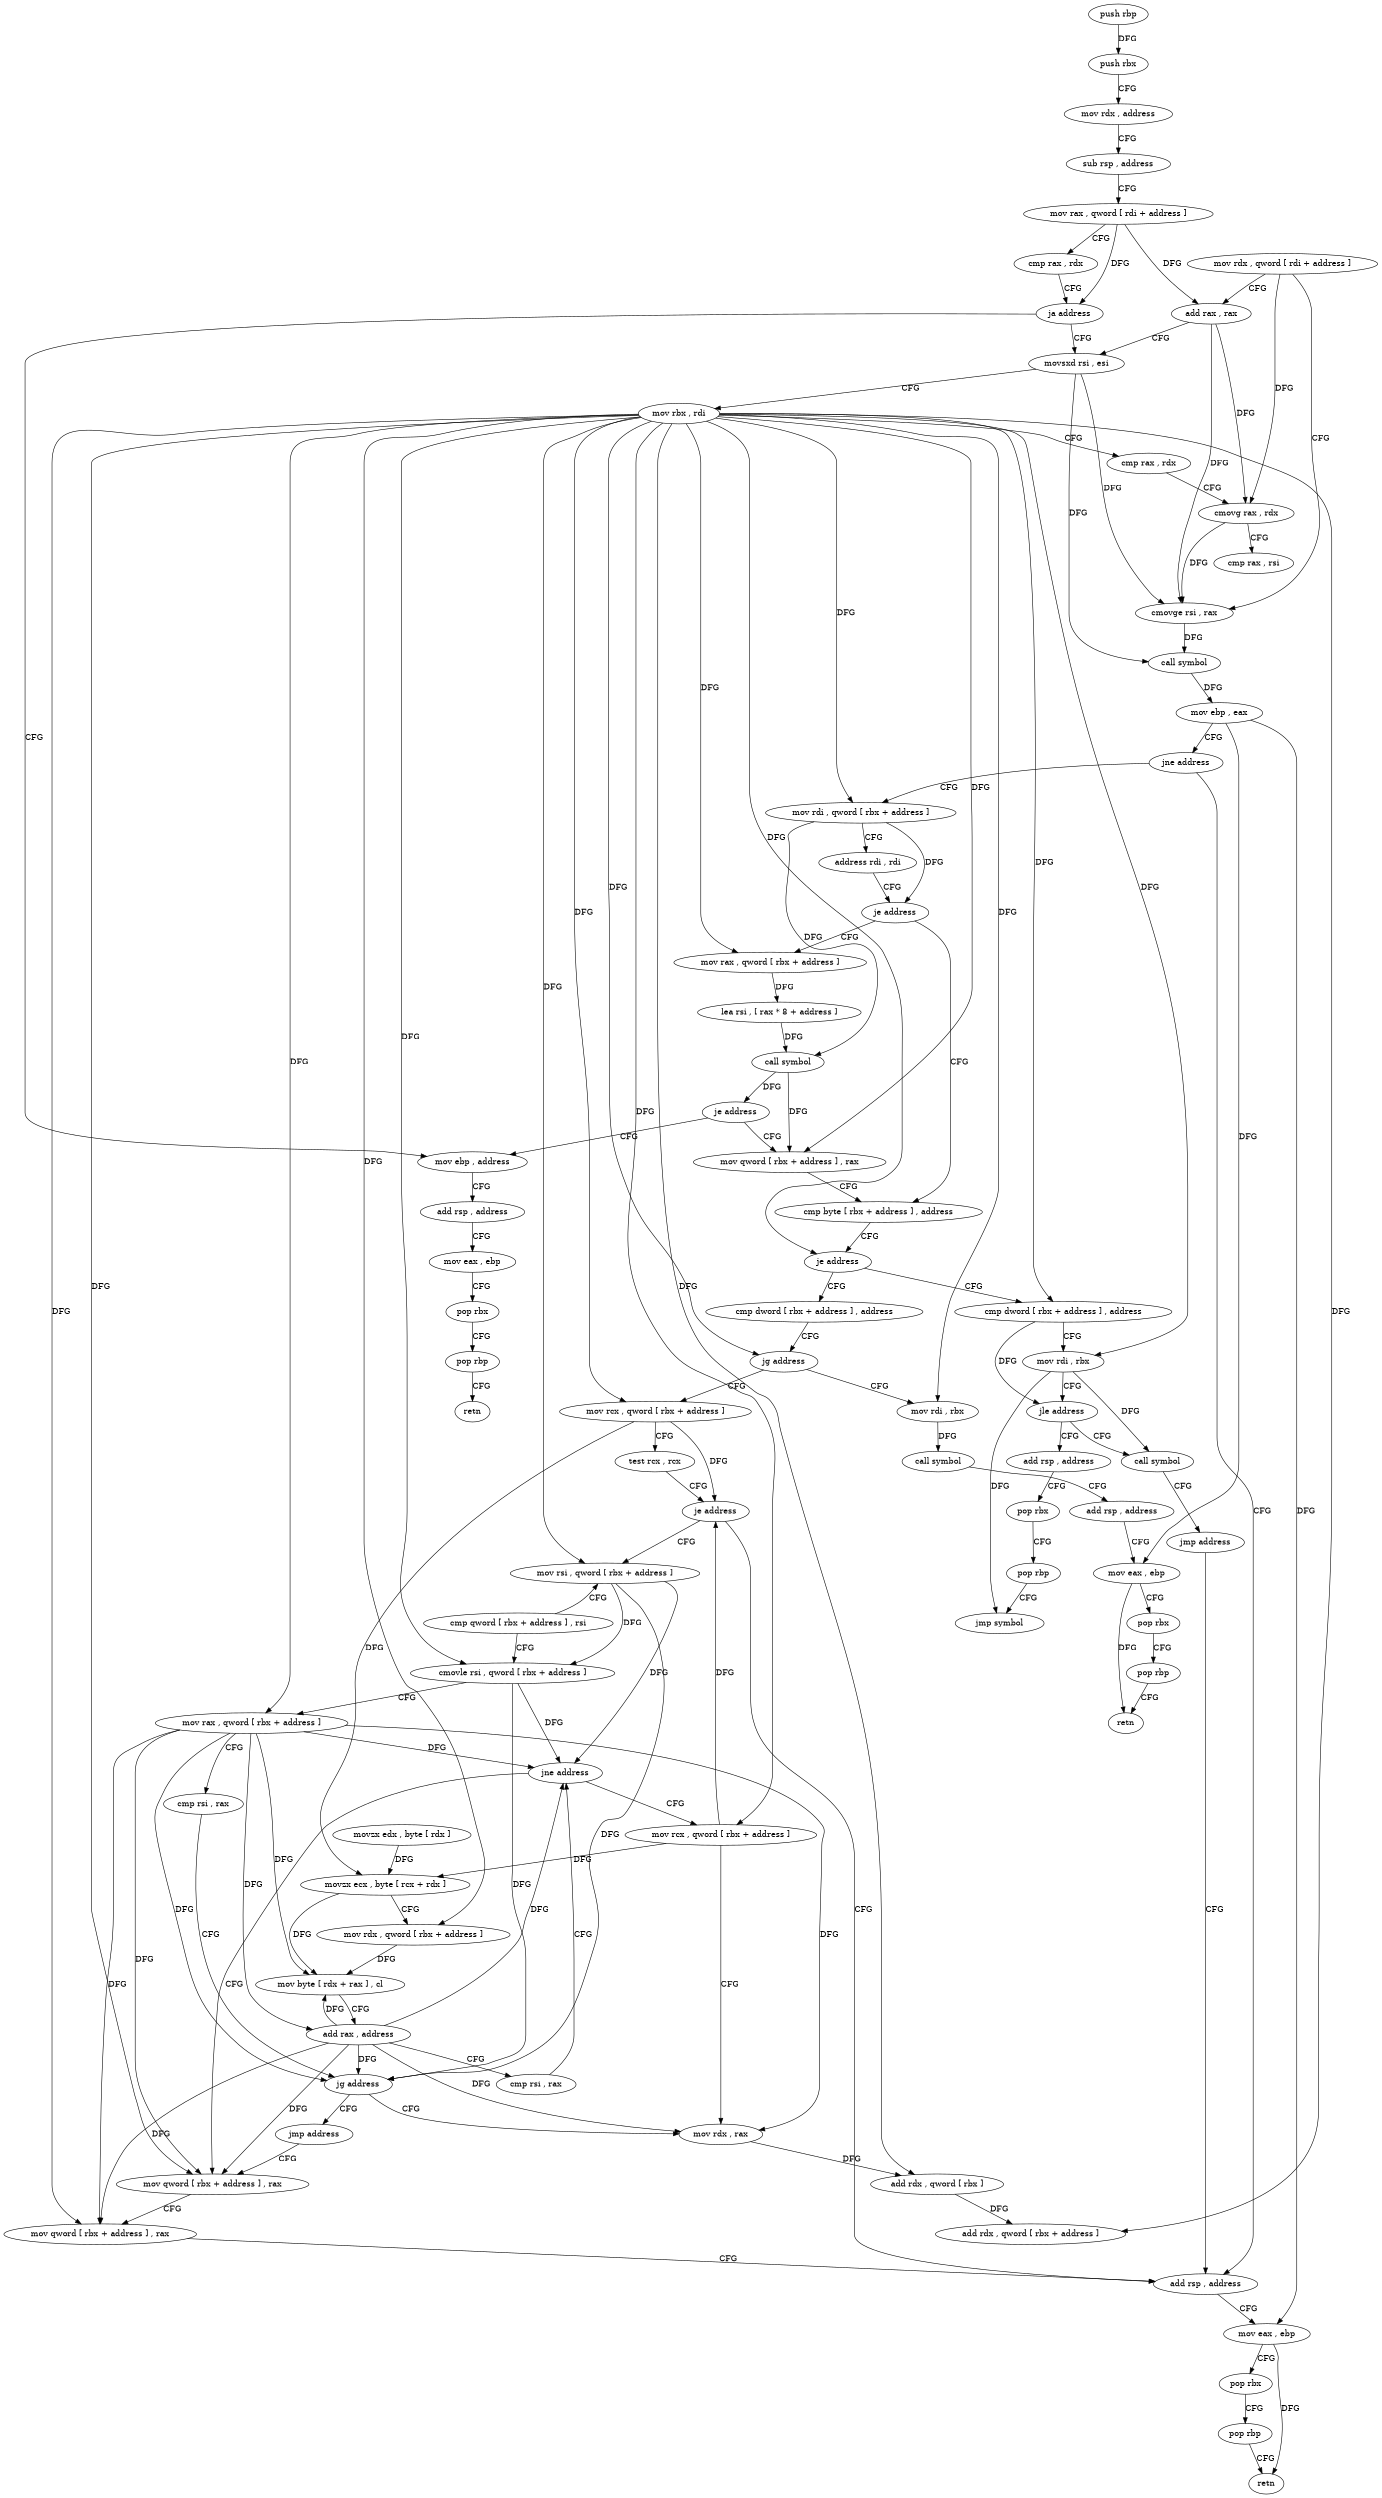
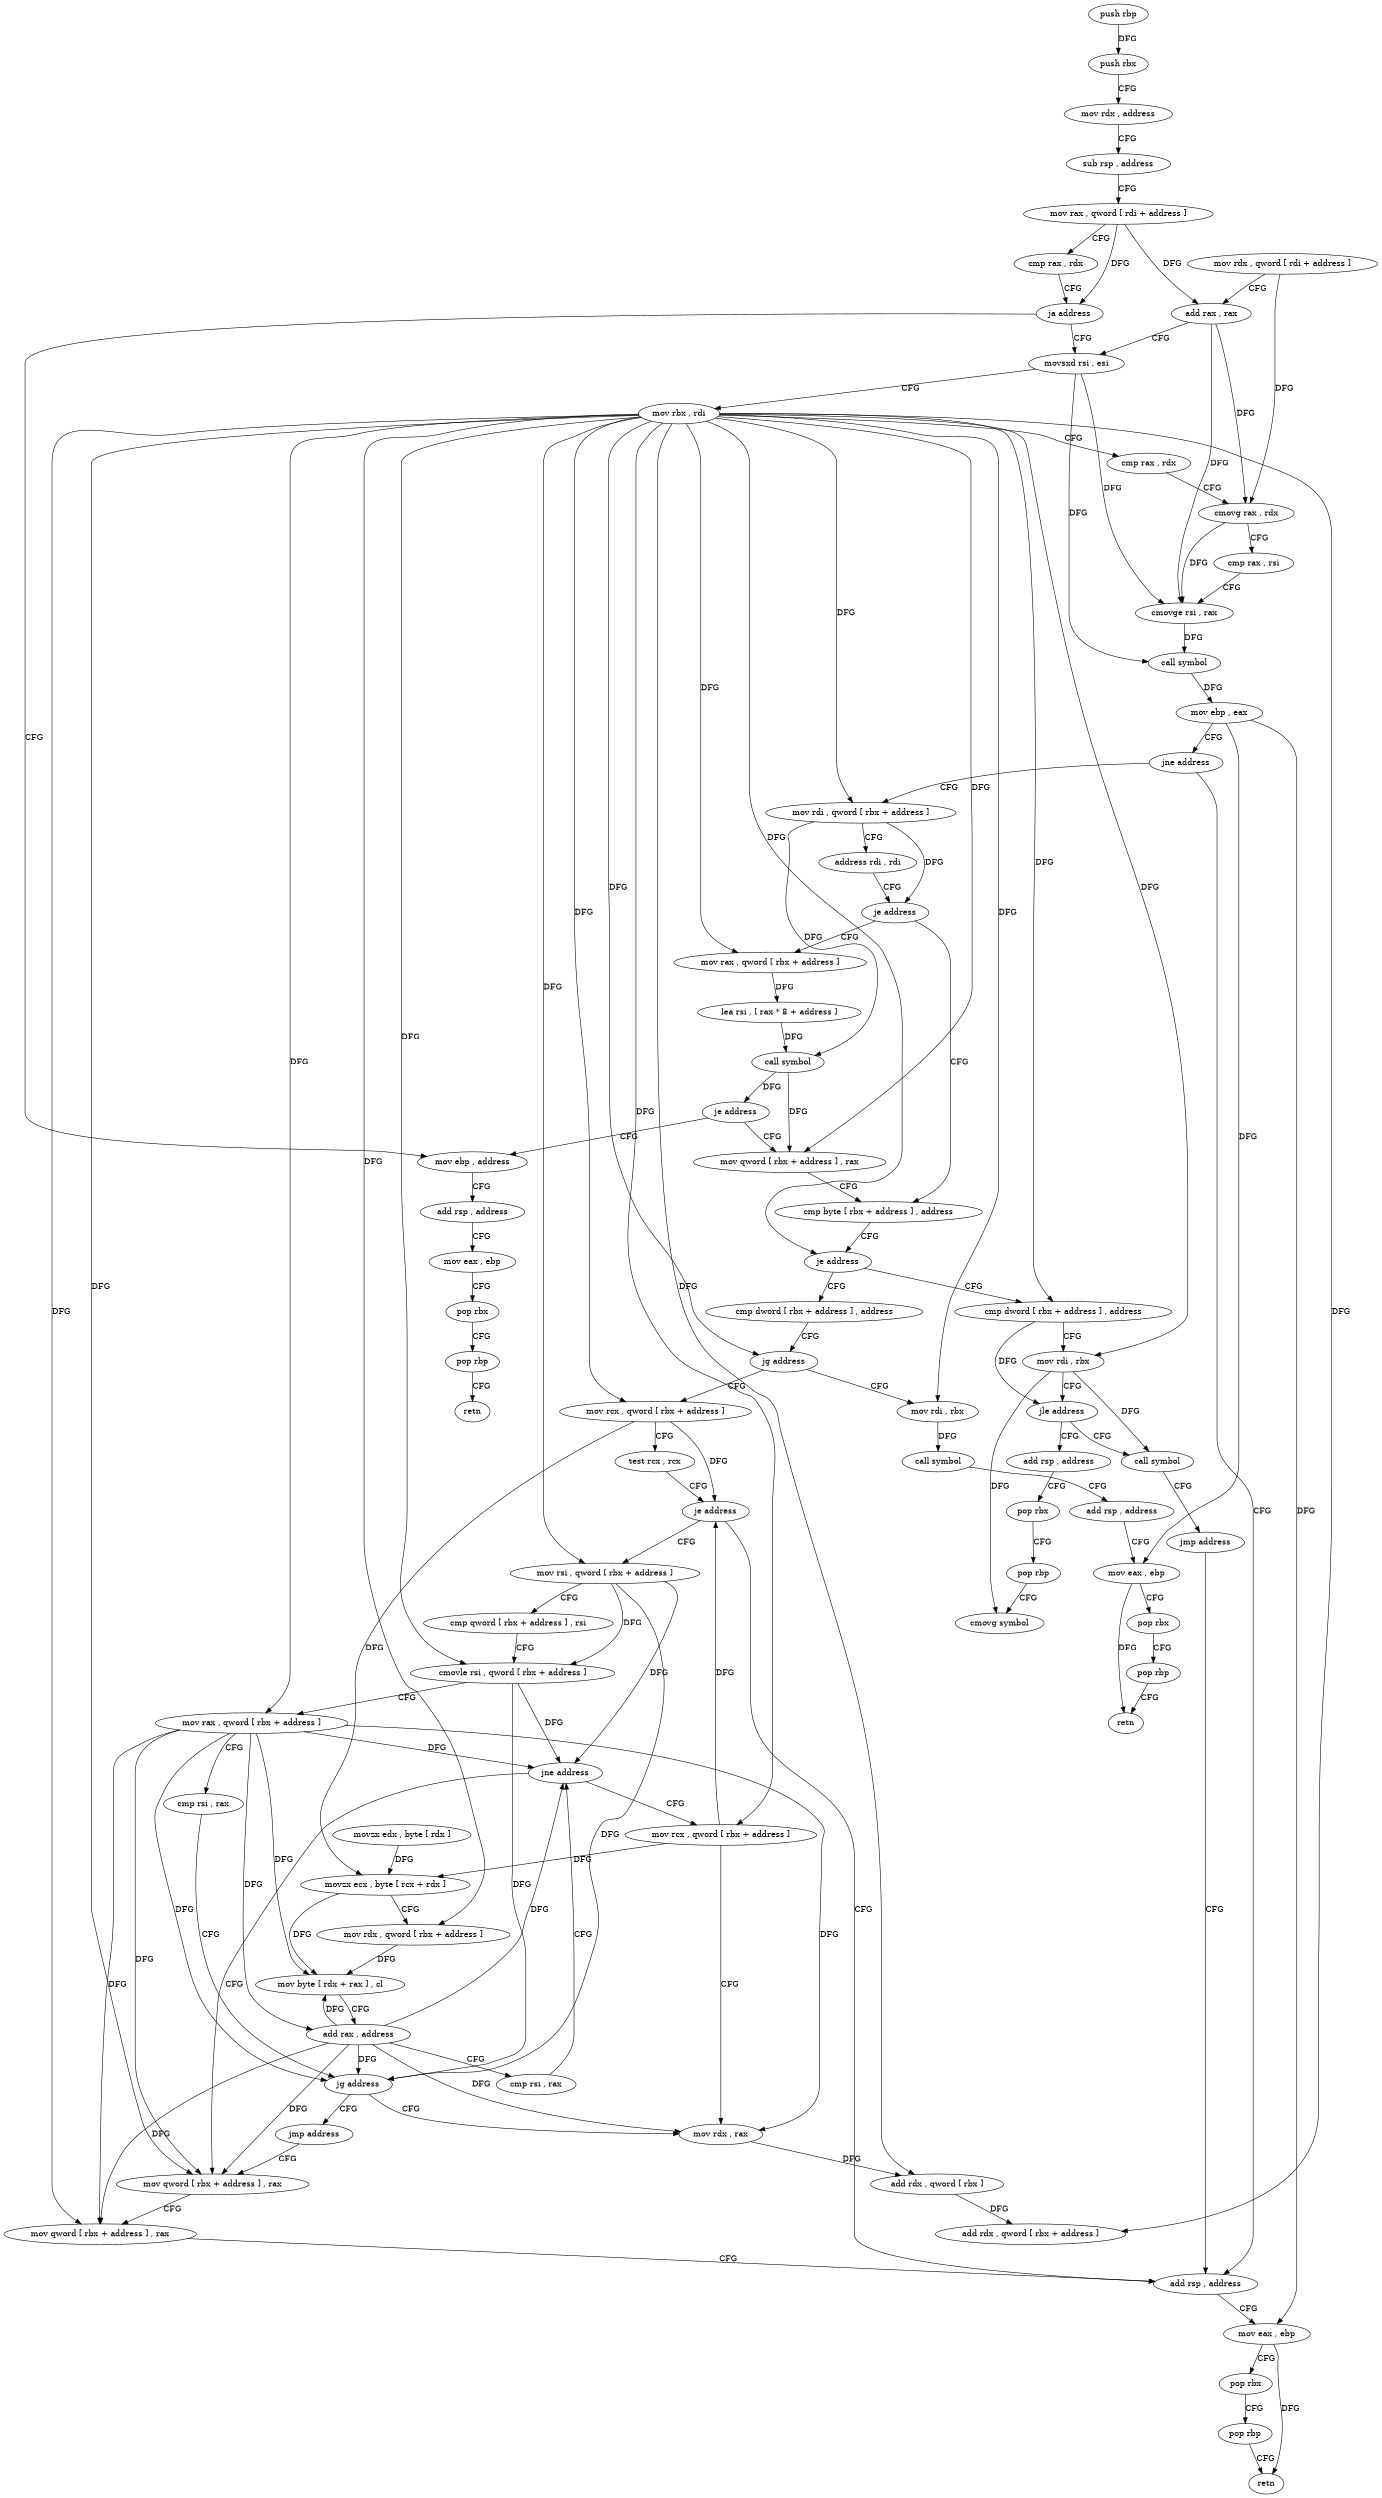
(1313, 461) -> (1221, 587)
(576, 1604) -> (558, 1595)
(1000, 1623) -> (1000, 1623)
